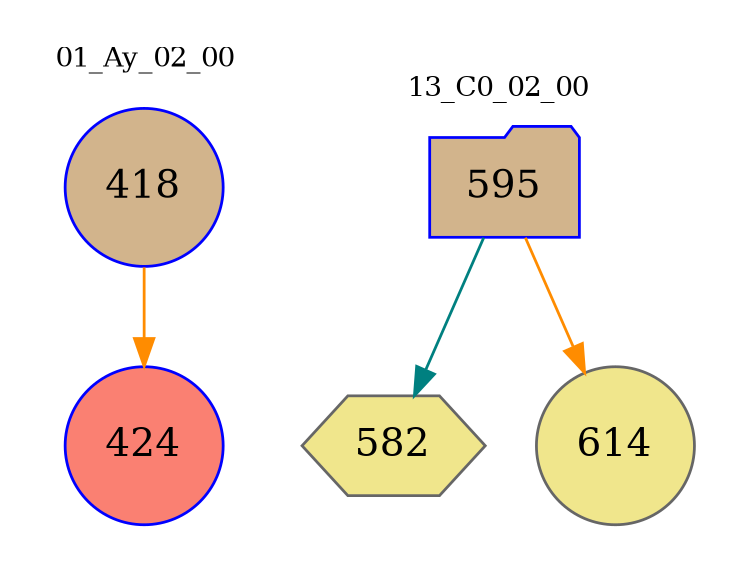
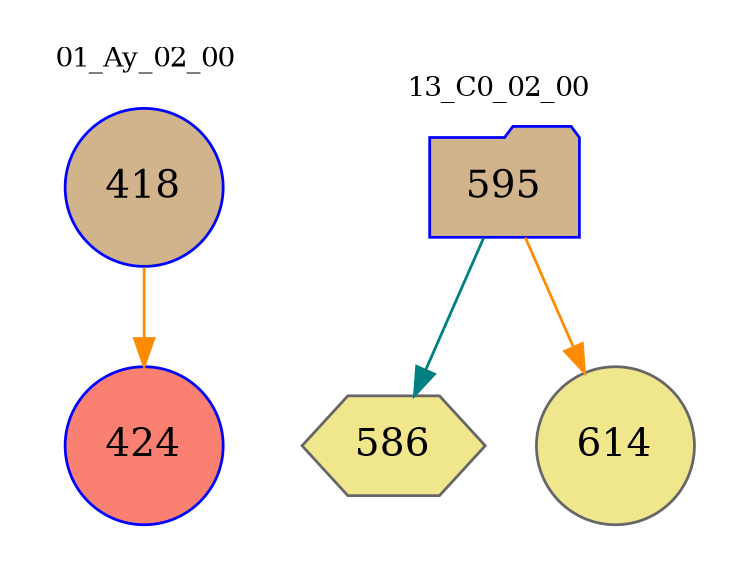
(394, 446) -> (394, 446)
